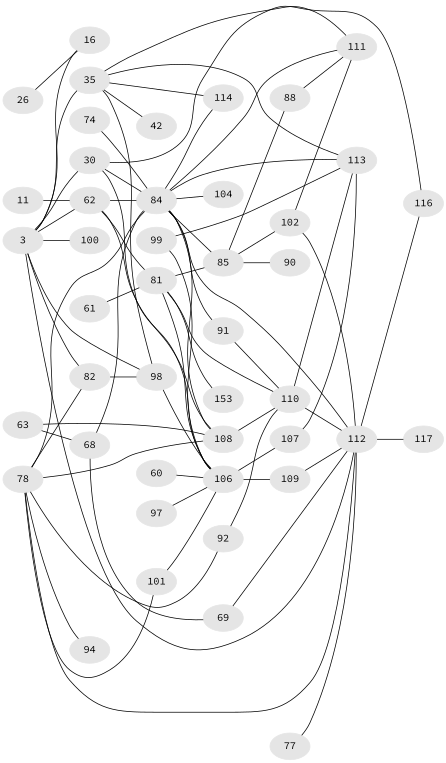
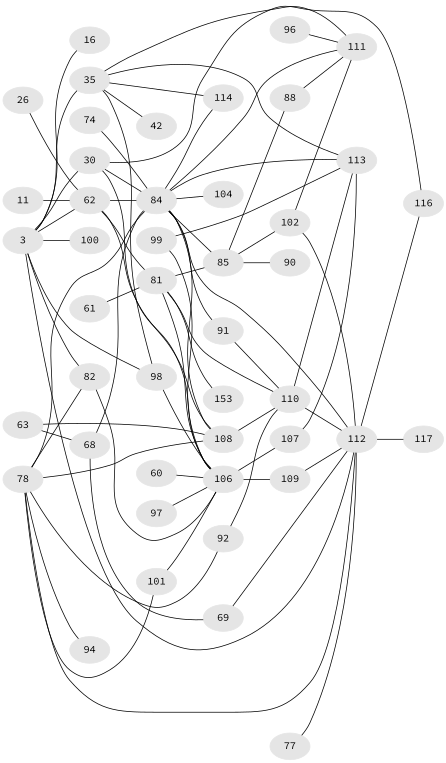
none -> (290, 30)
(56, 70) -> (51, 153)
(123, 377) -> (120, 513)
